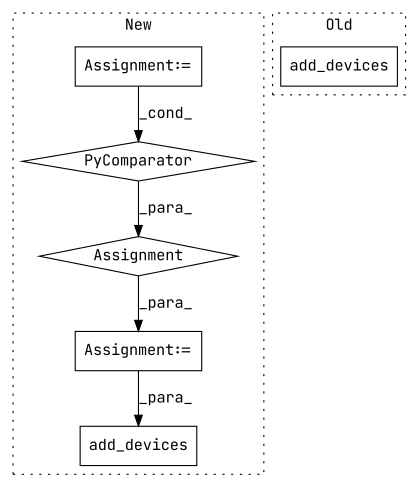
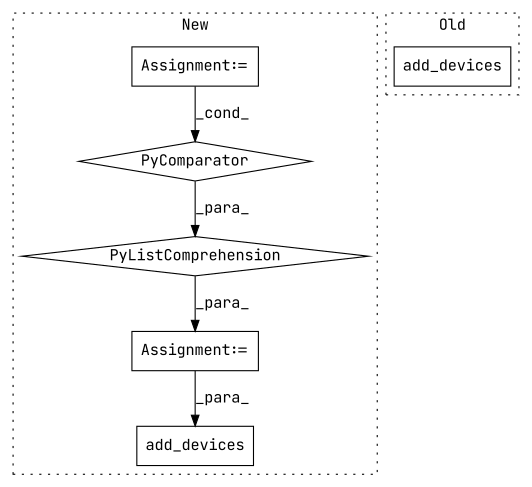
(138, 256) -> (195, 256)
